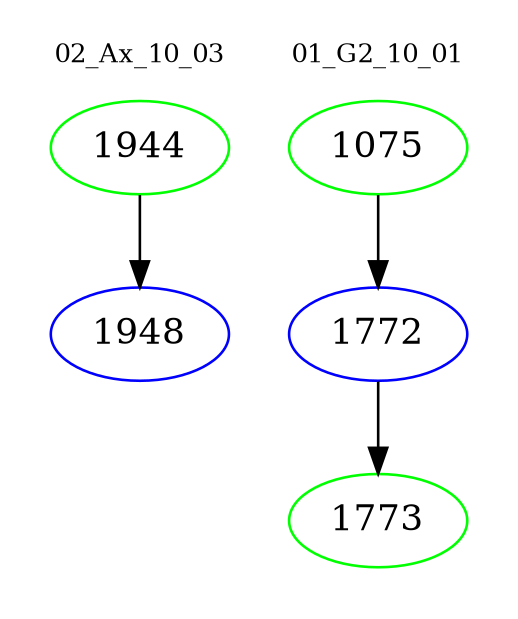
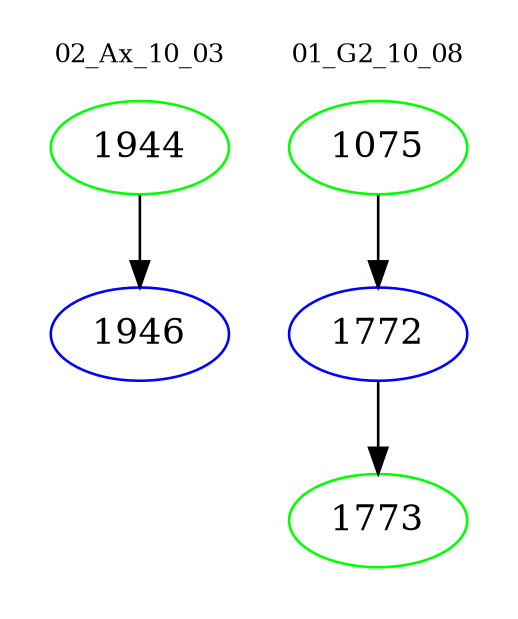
(378, 56) -> (378, 56)
(140, 334) -> (140, 334)
